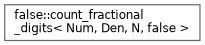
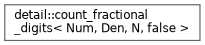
(102, 23) -> (102, 23)
